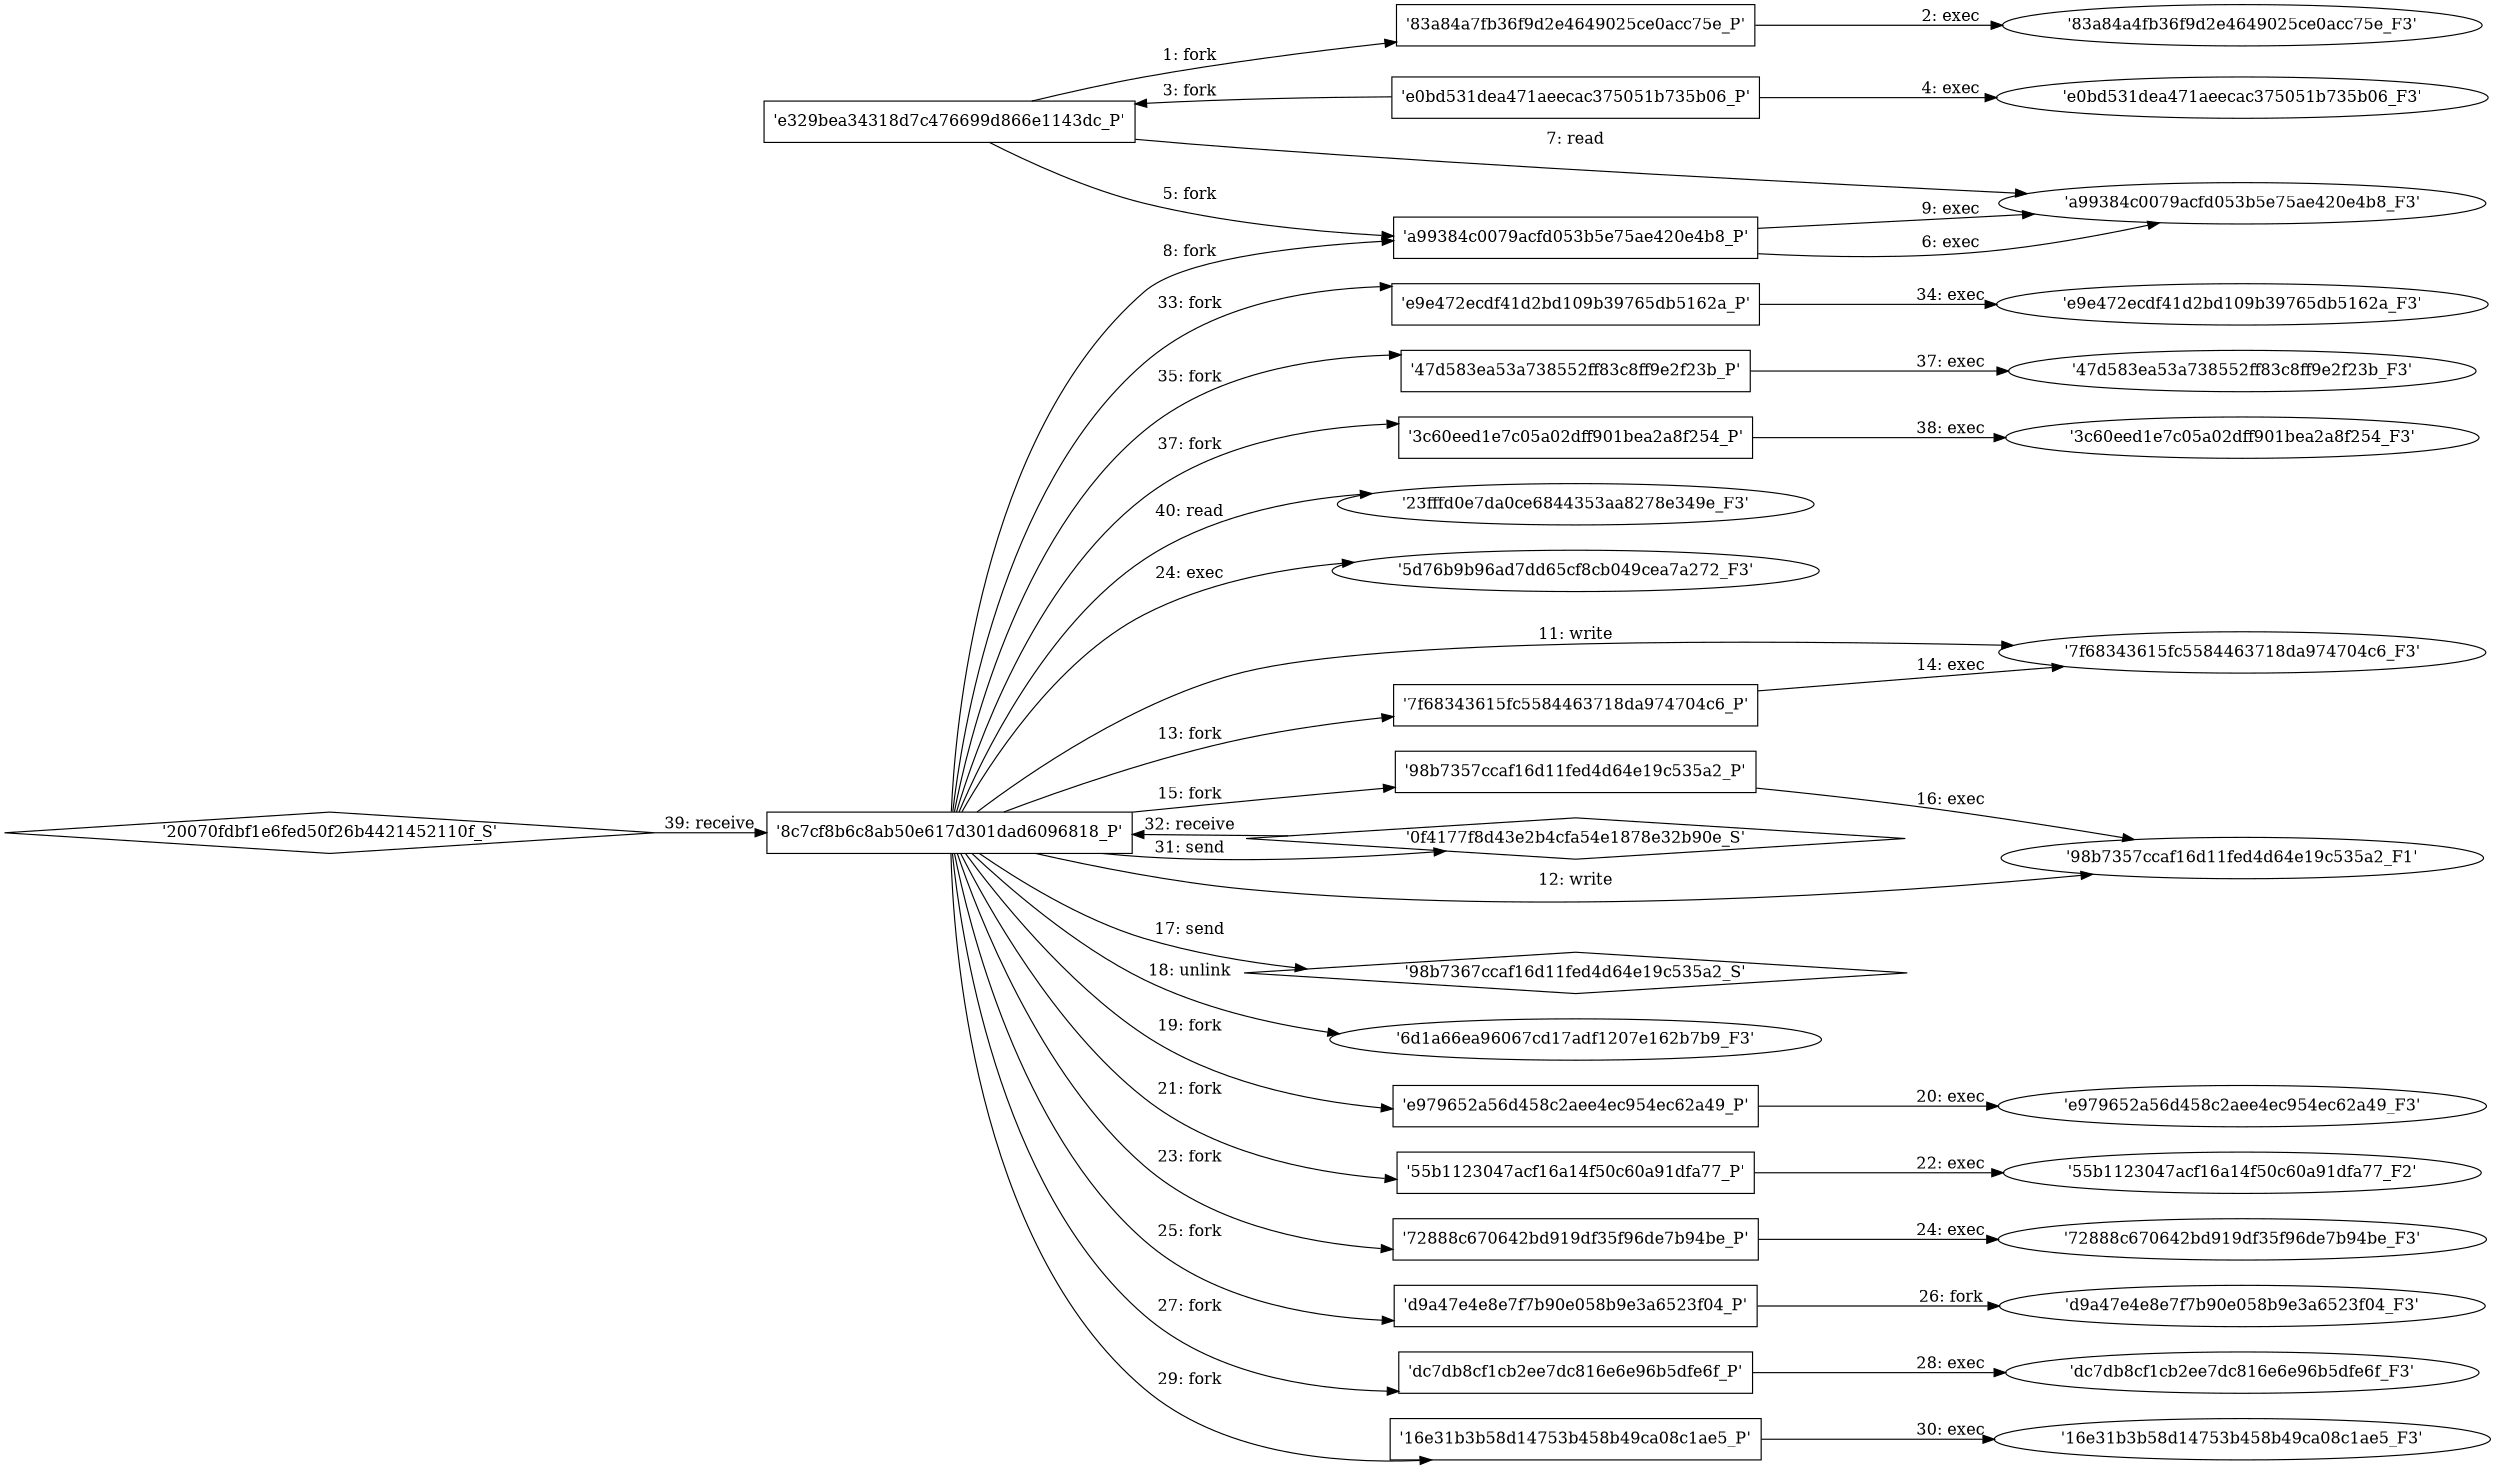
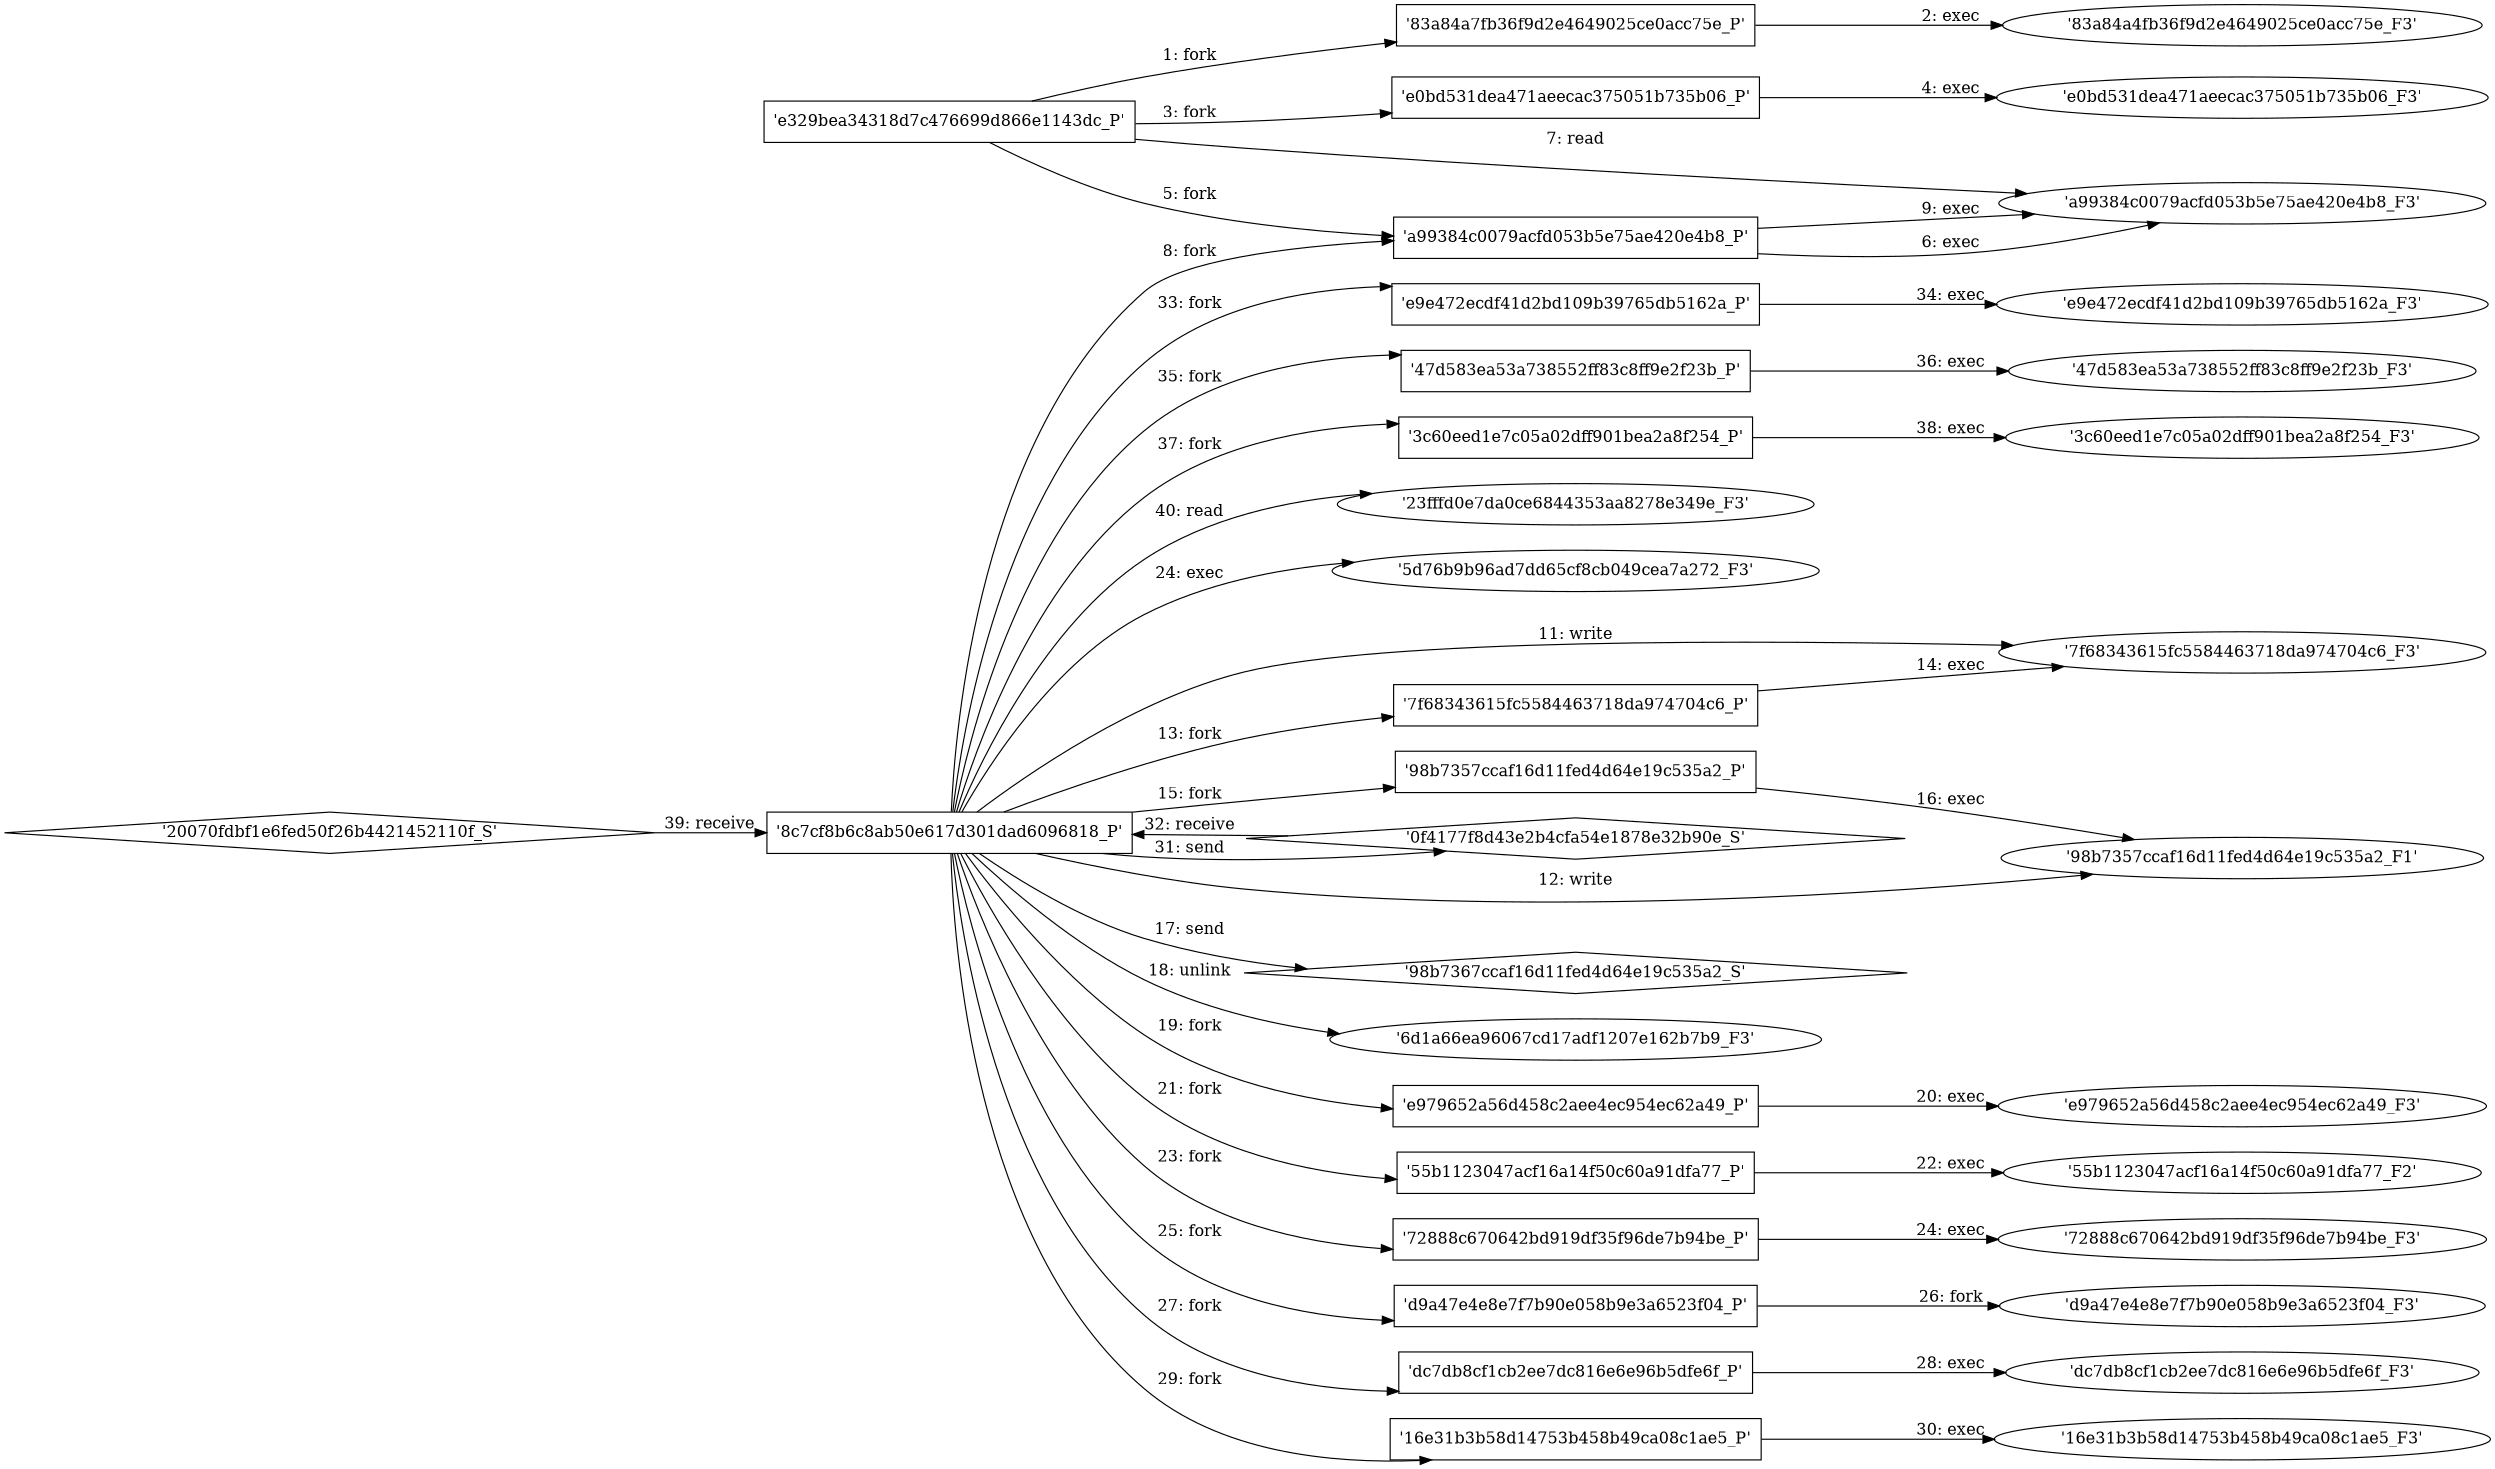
(1269, 99) -> (1258, 121)
(1951, 362) -> (1951, 362)
